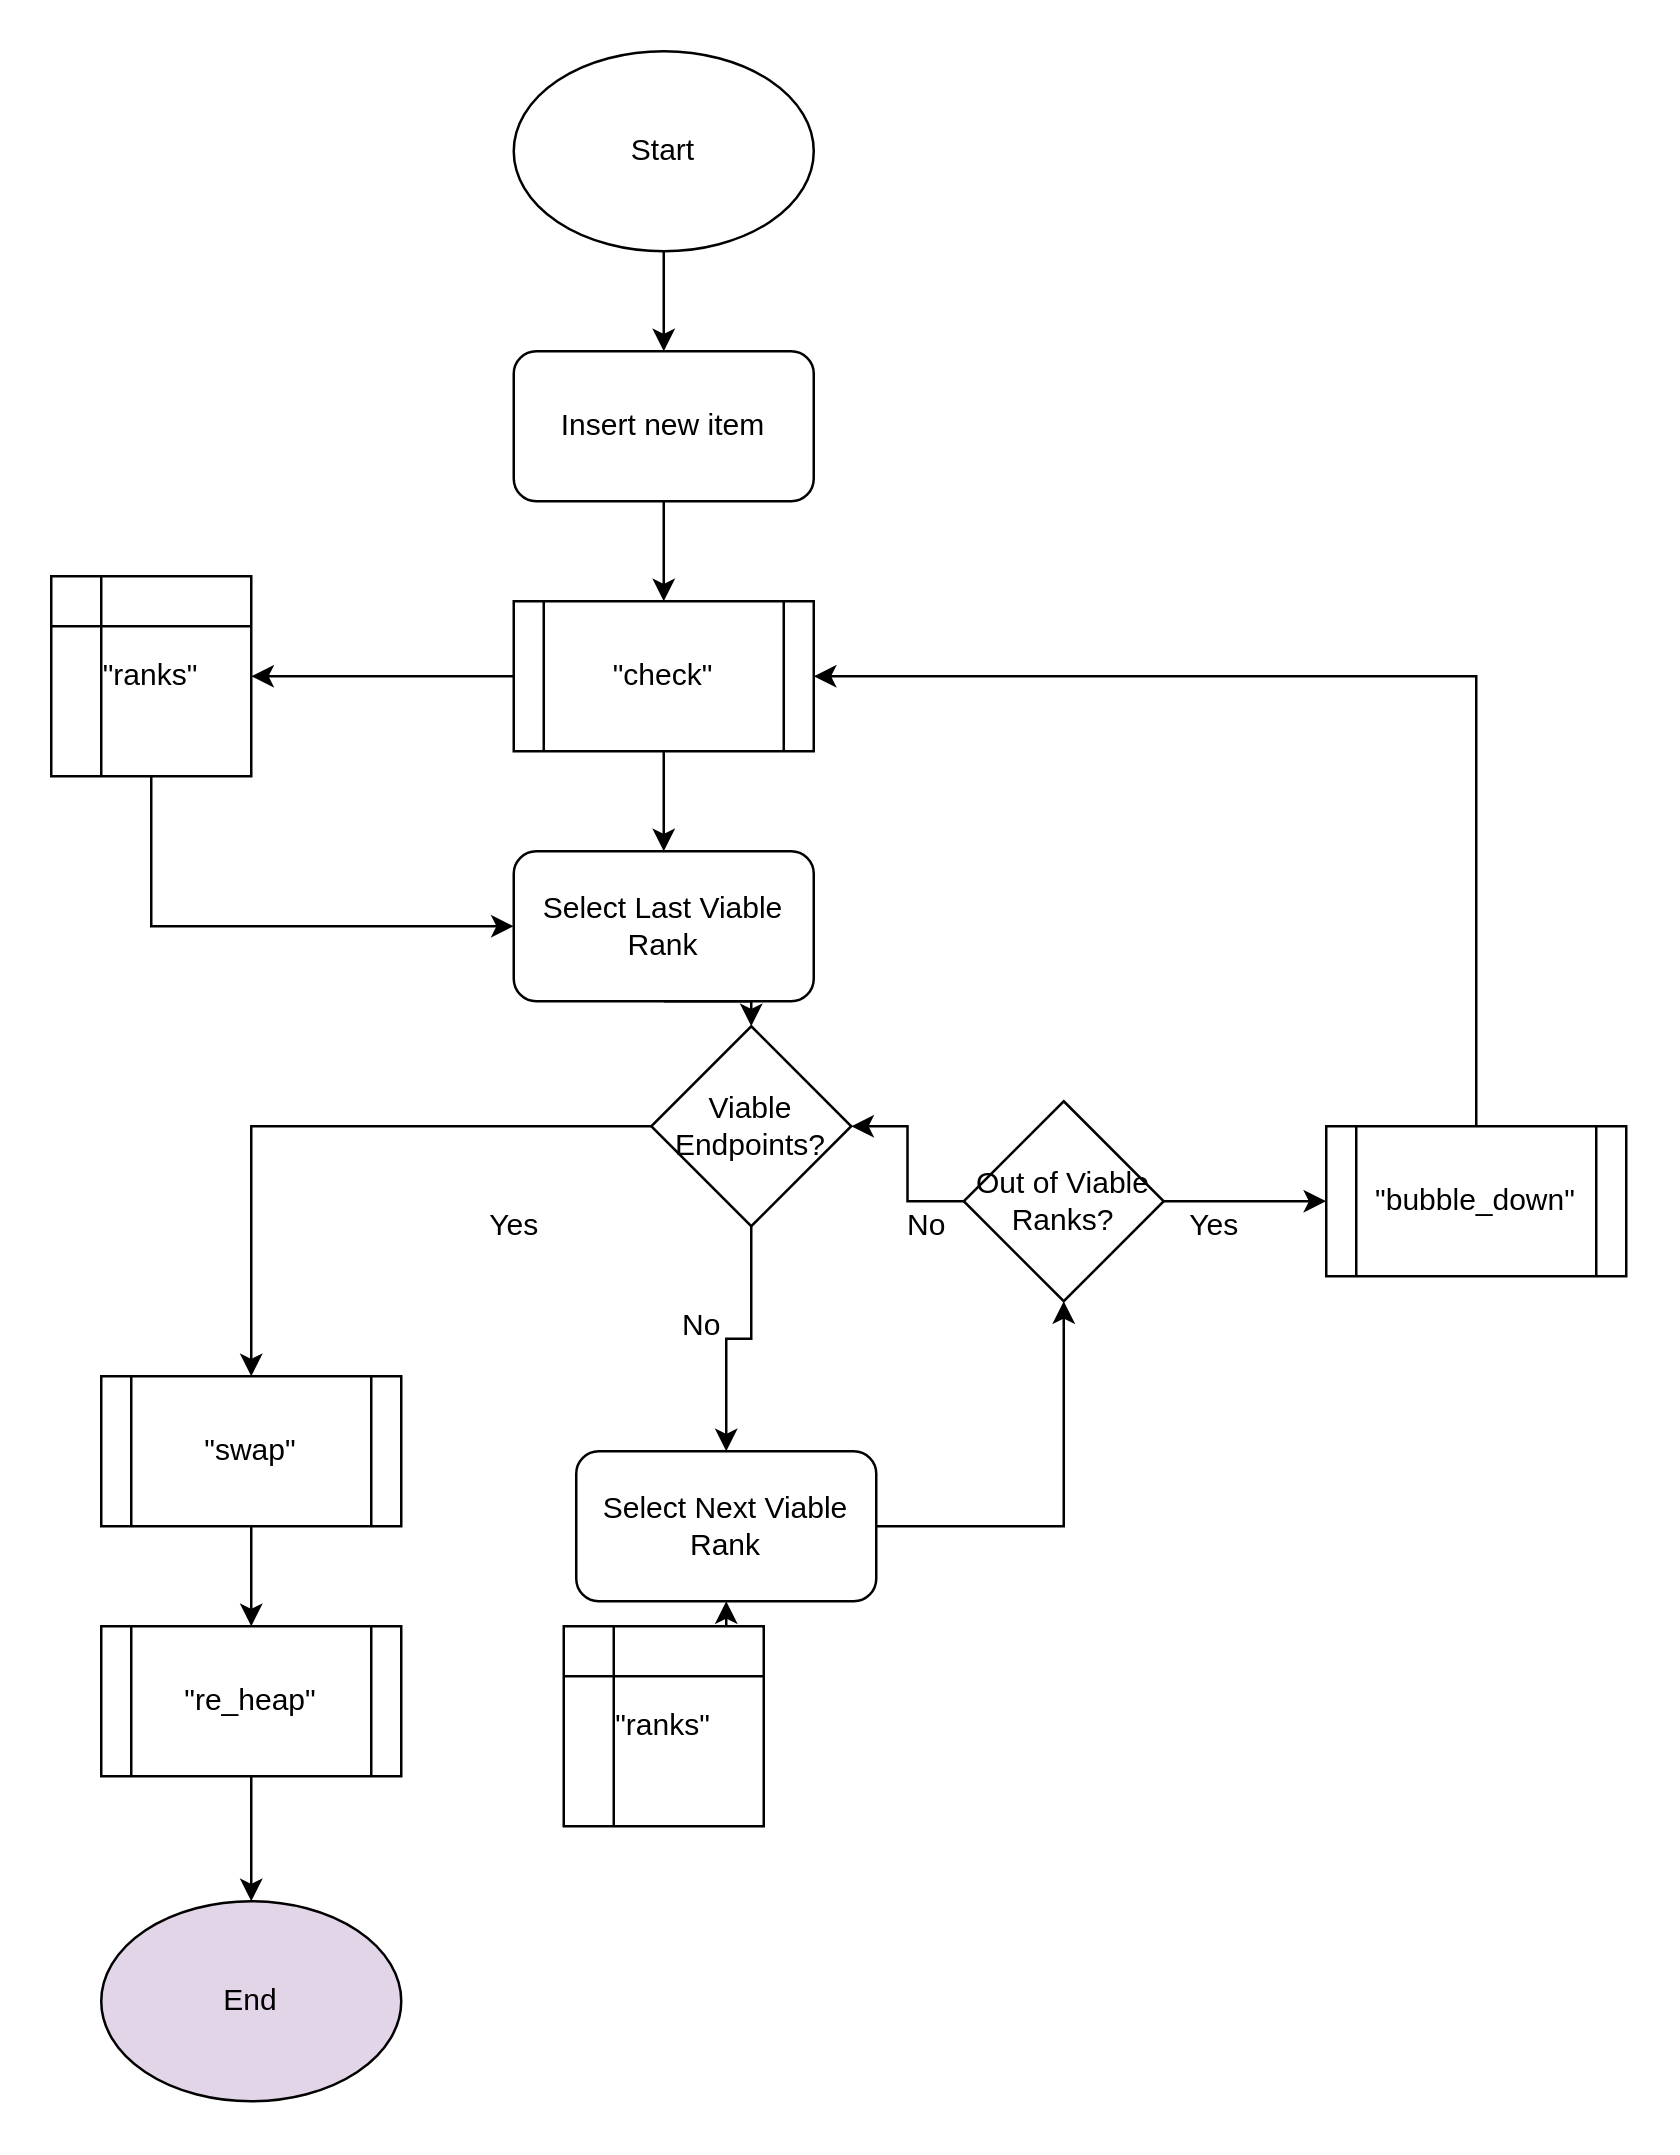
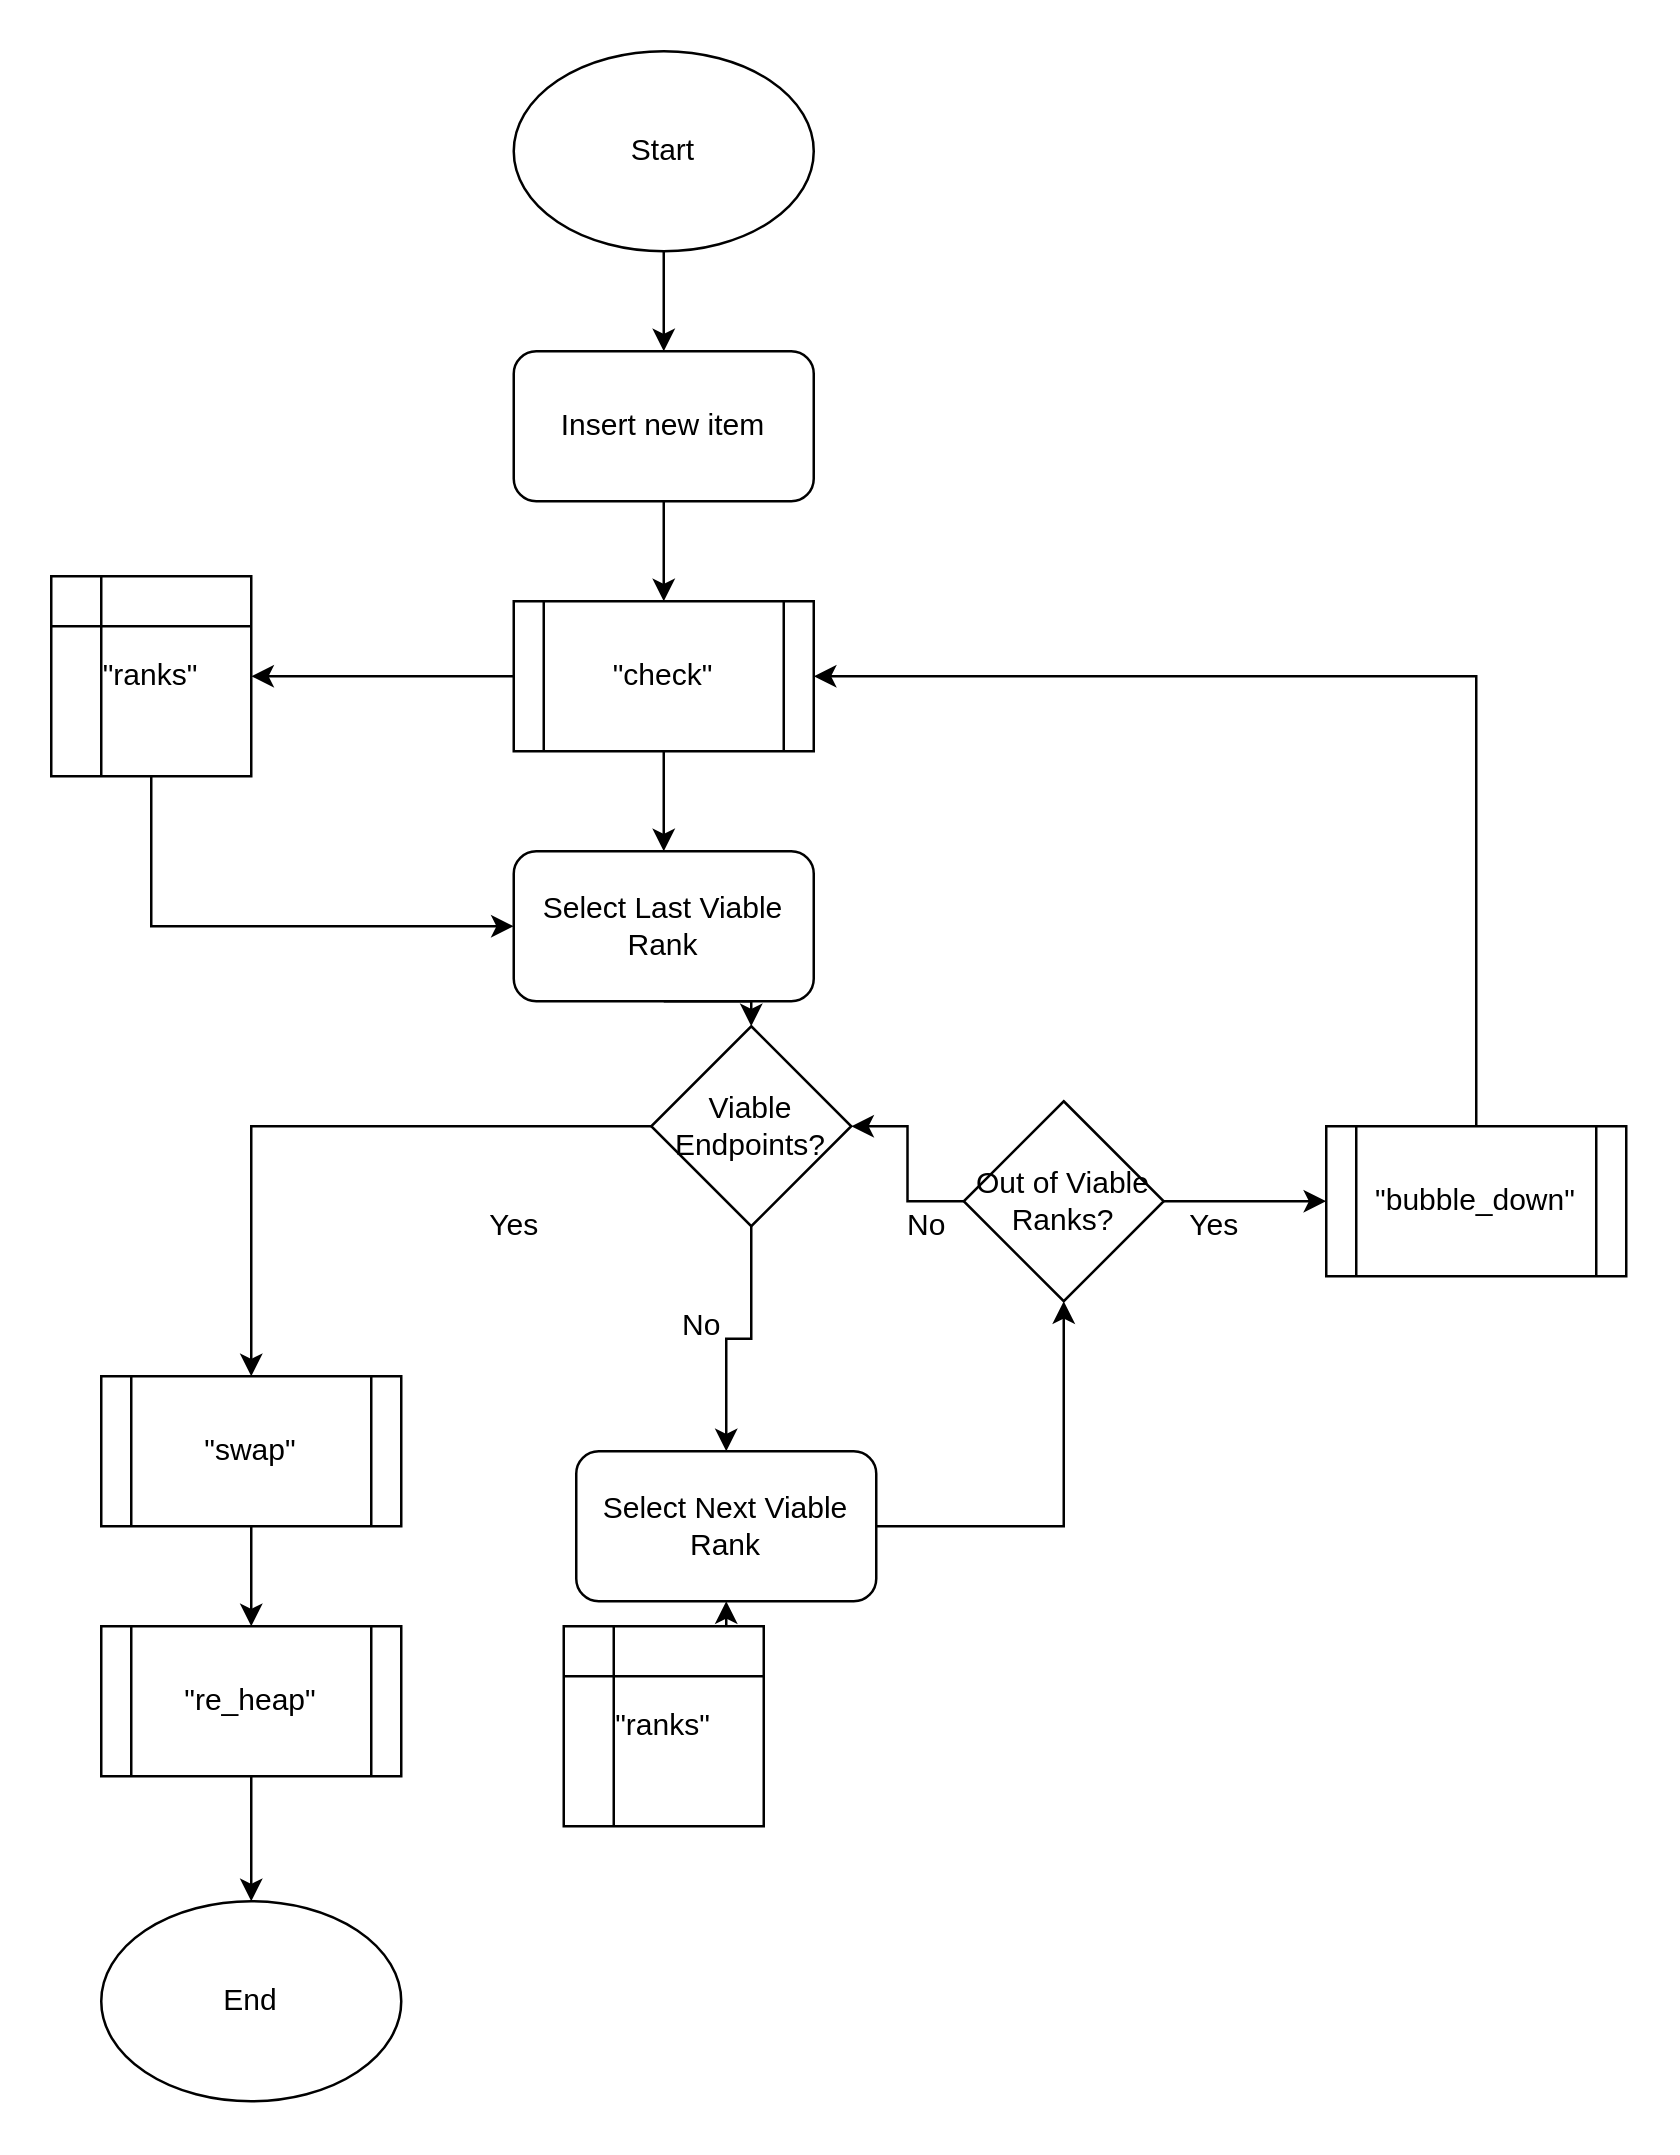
(251, 2001) -> (251, 2001)
